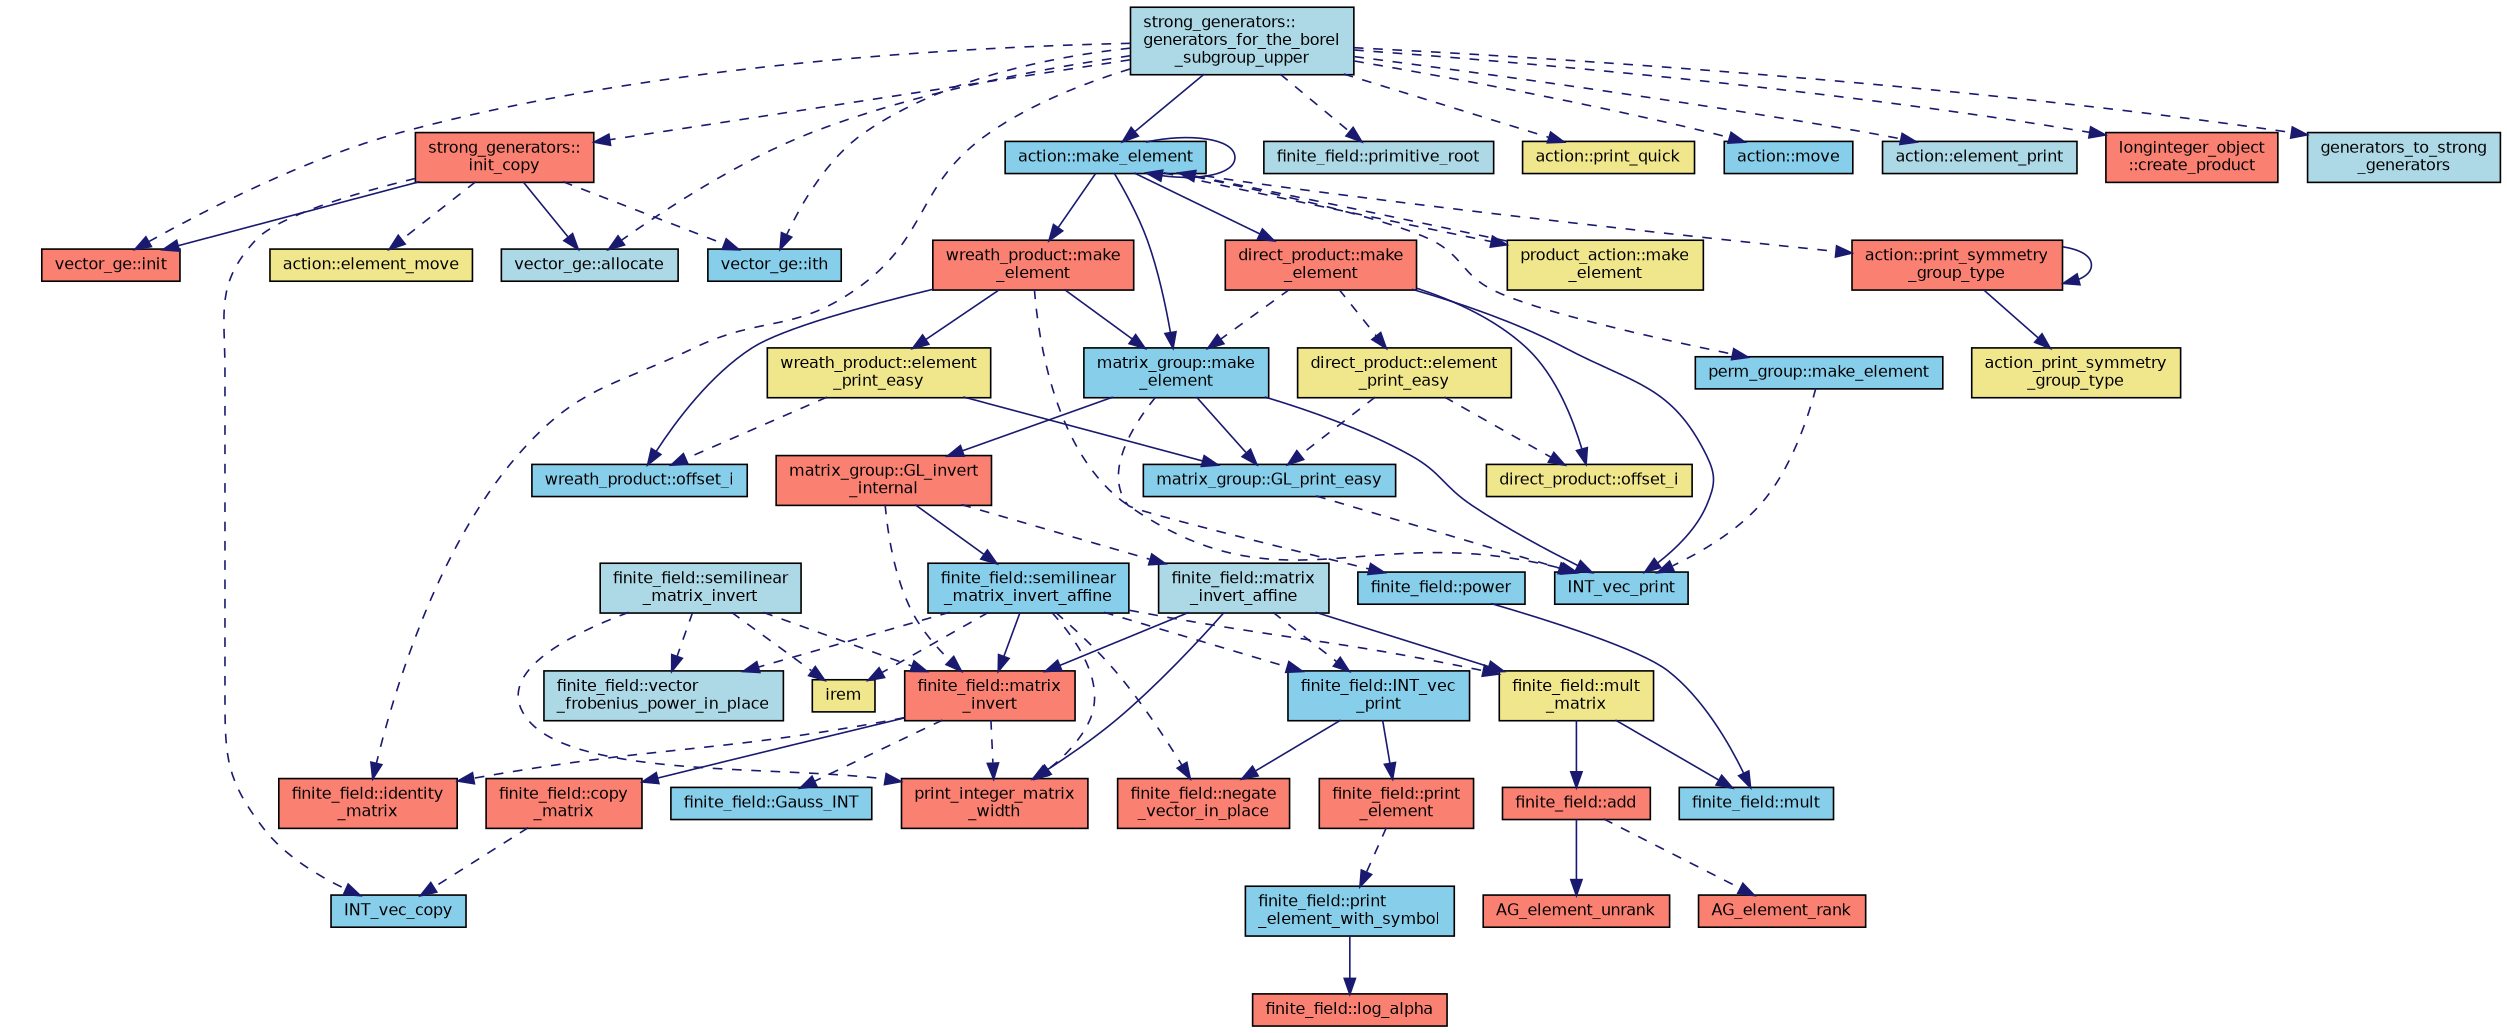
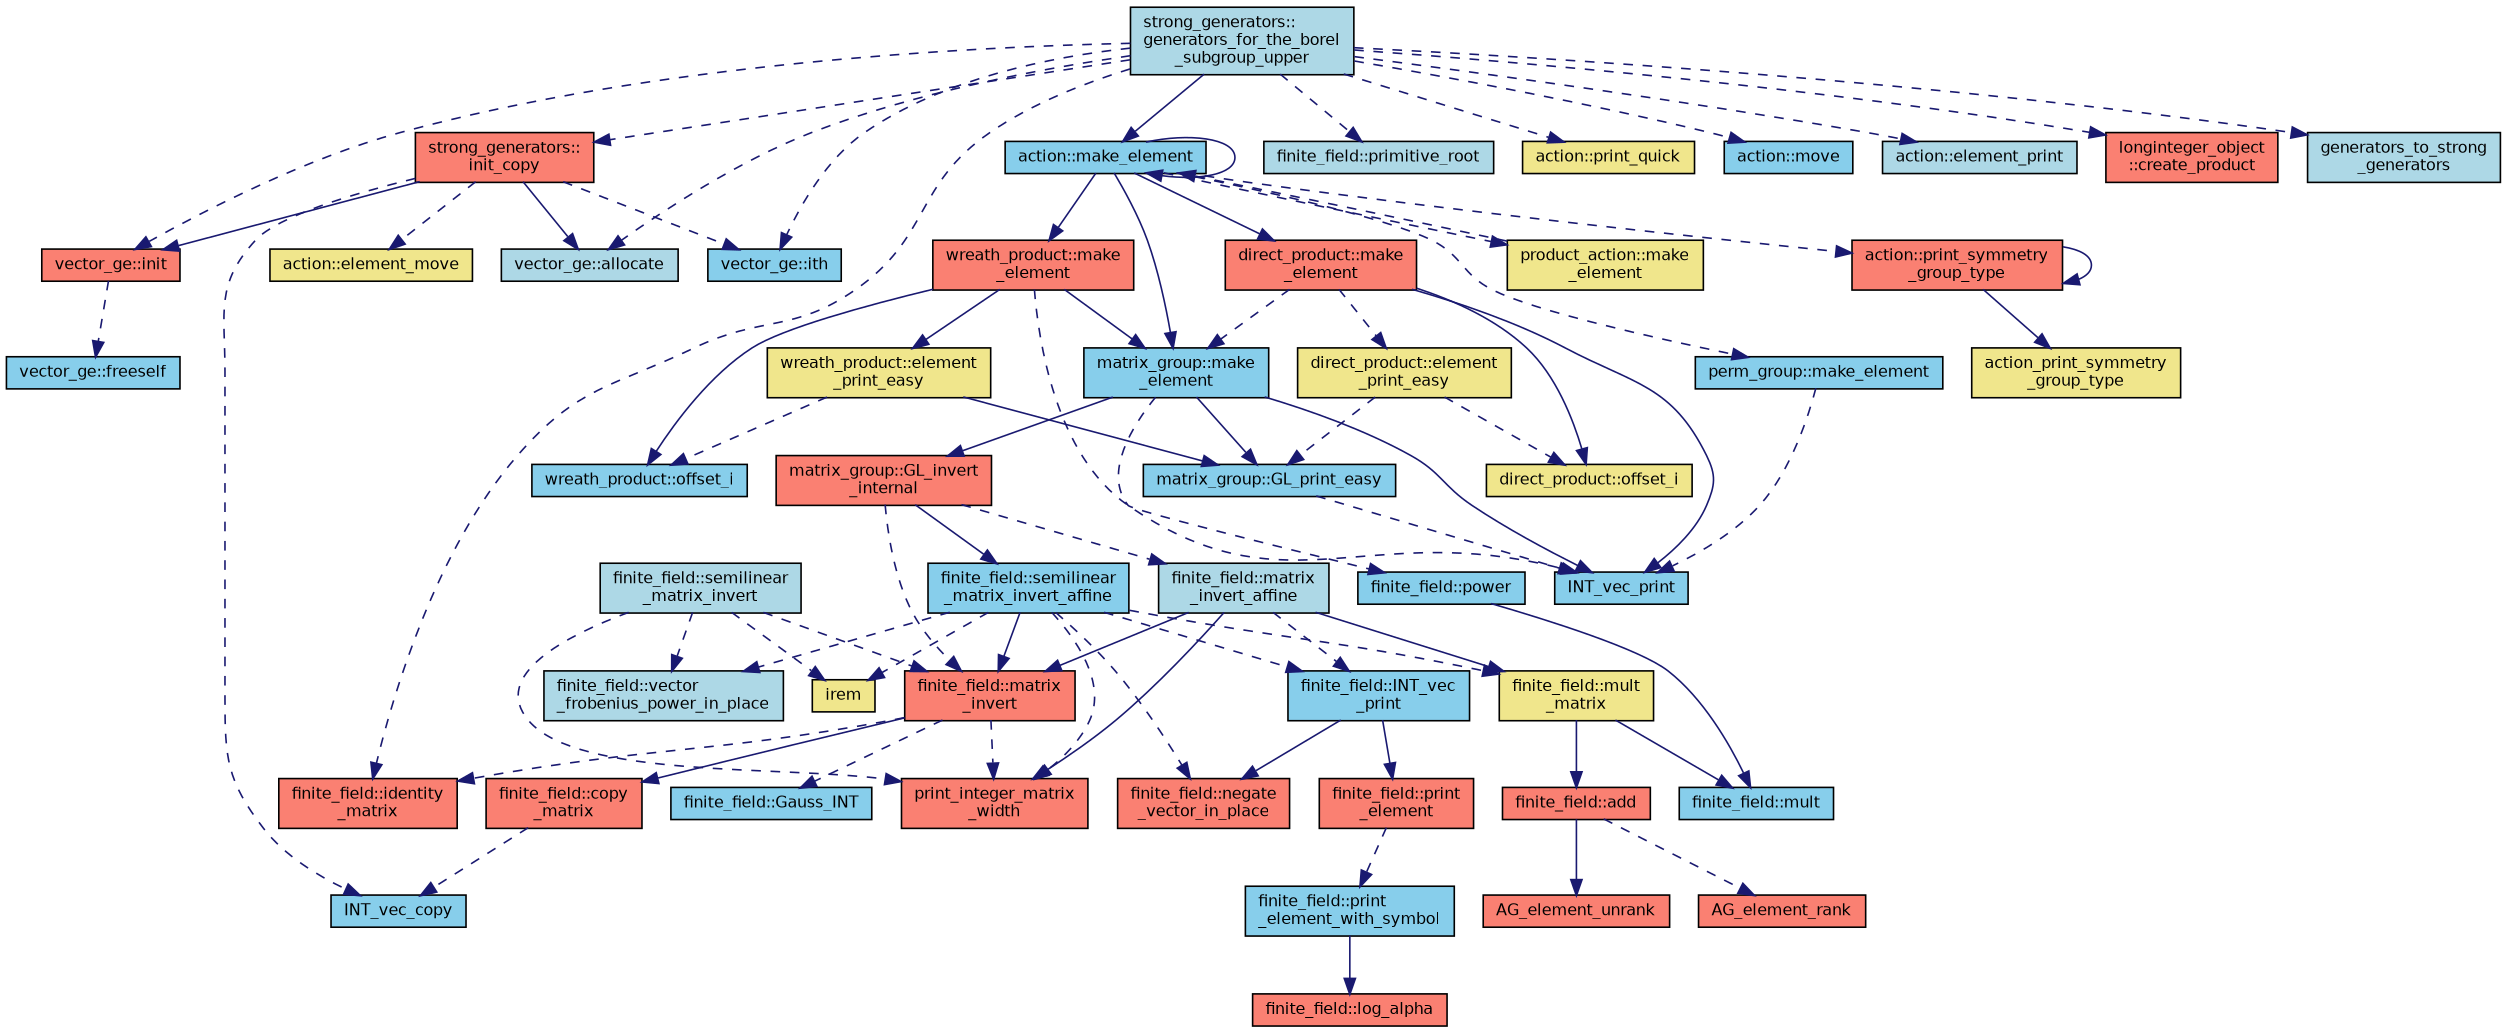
none -> (93, 373)
